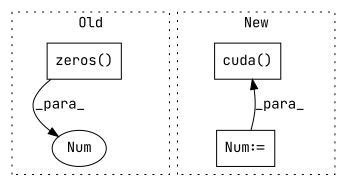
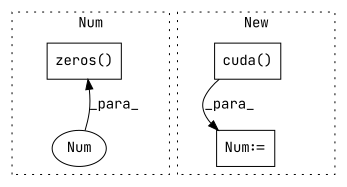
(91, 24) -> (91, 24)
(33, 105) -> (90, 110)
(255, 110) -> (204, 100)
